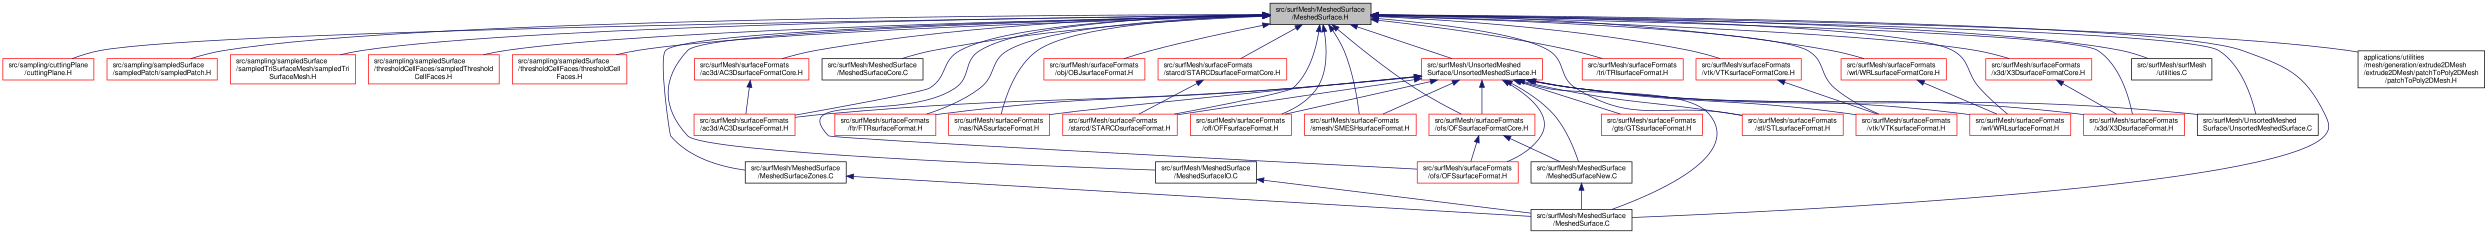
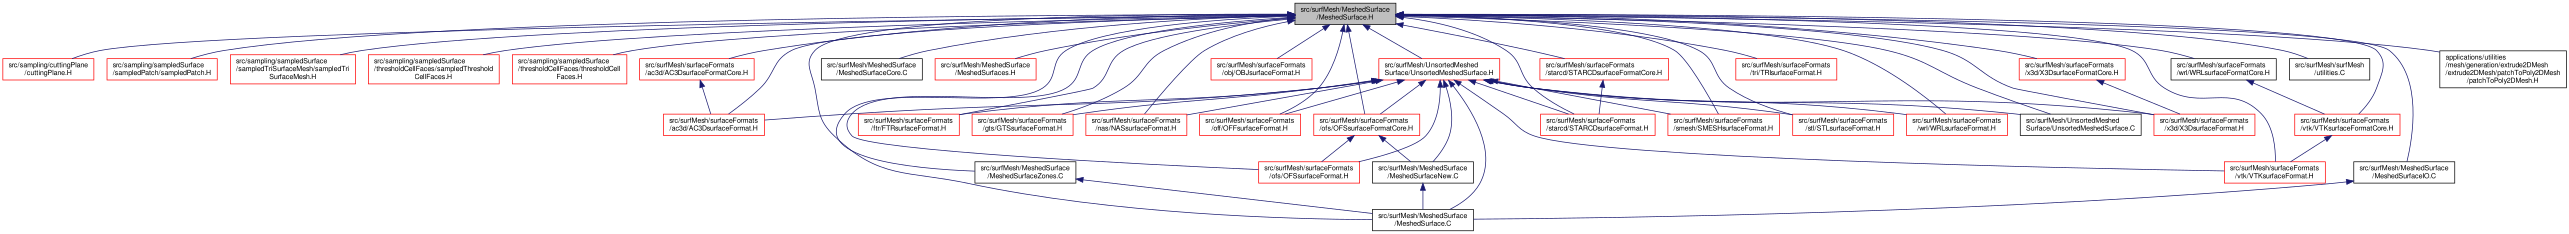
none -> (1167, 49)
none -> (986, 69)
(1894, 69) -> (2224, 69)
(1959, 98) -> (2289, 99)
